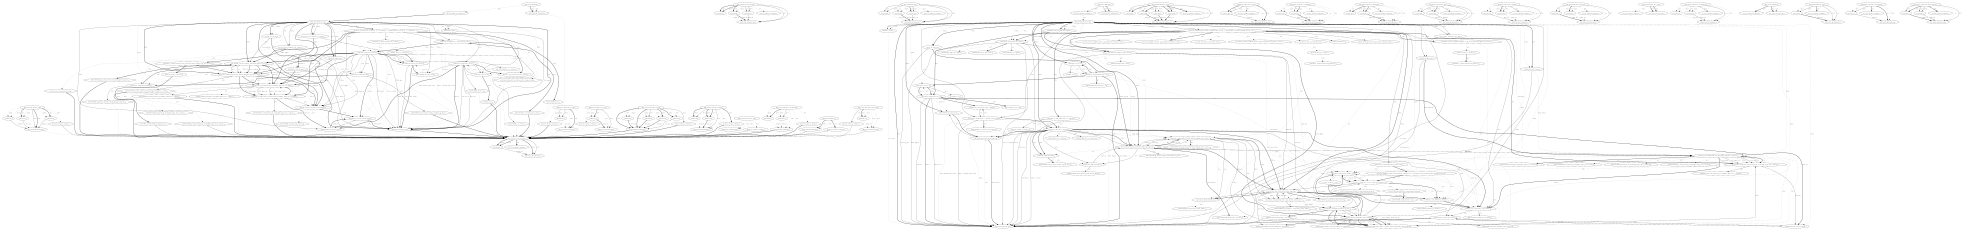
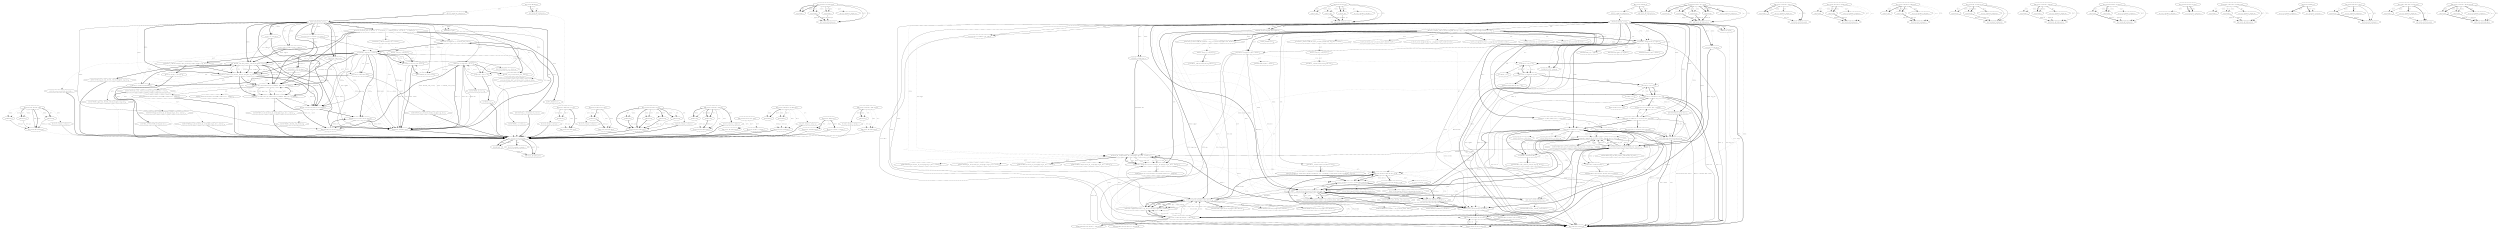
(1206, 163) -> (1462, 216)
(1404, 195) -> (1388, 177)
(1257, 203) -> (1254, 197)
